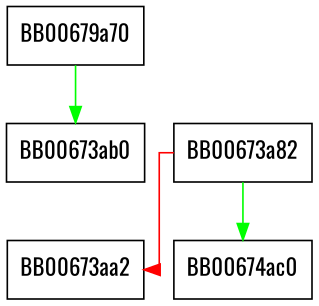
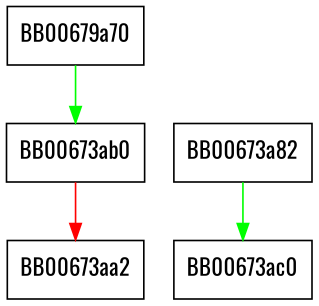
(159, 205) -> (76, 203)
(243, 270) -> (243, 270)
